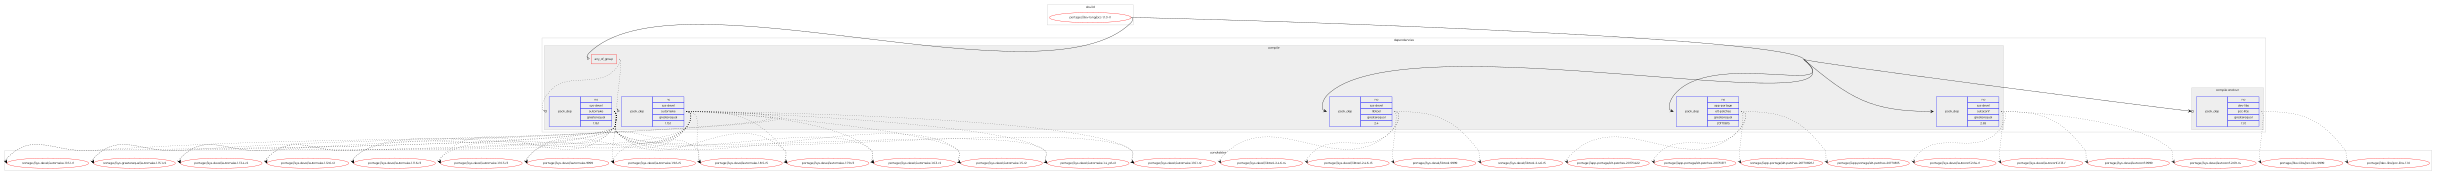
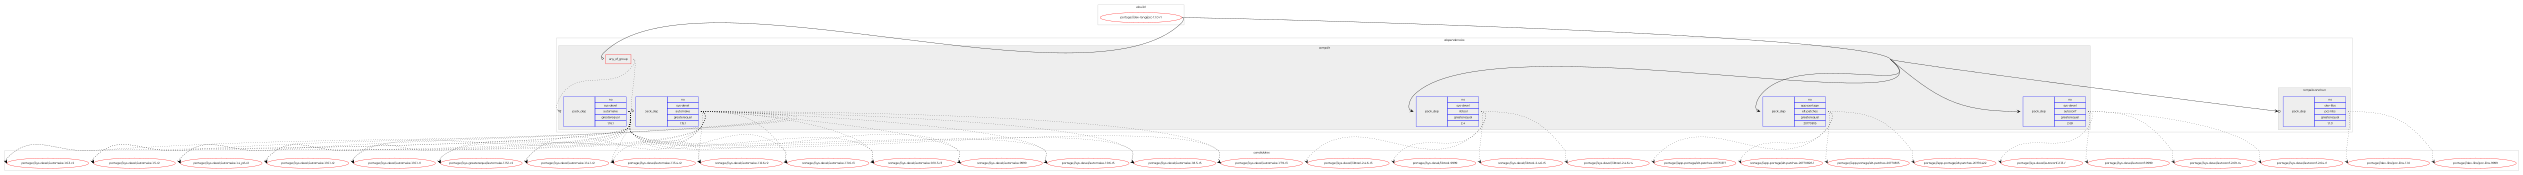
(481, 163) -> (915, 163)
none -> (568, 163)
